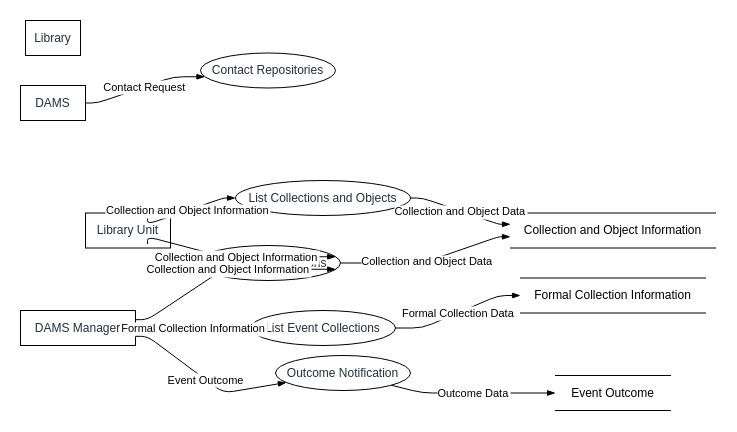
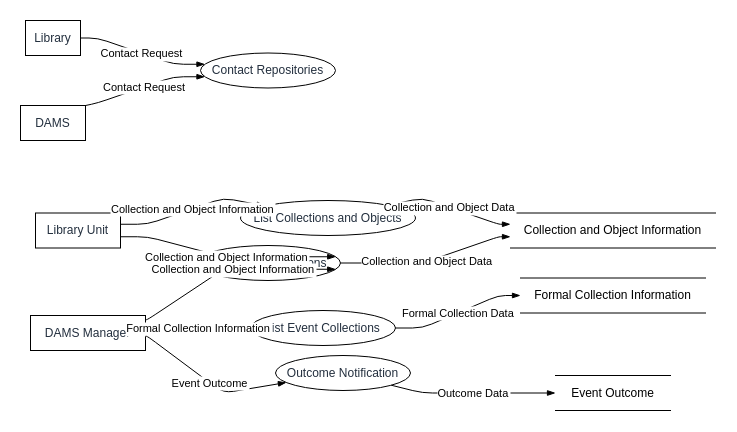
none -> (137, 52)
(53, 103) -> (53, 123)
(323, 198) -> (328, 218)
(128, 231) -> (78, 231)
(78, 328) -> (88, 333)
